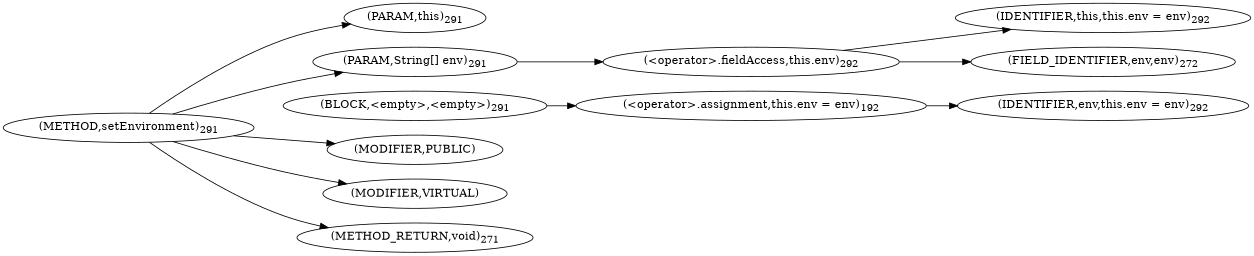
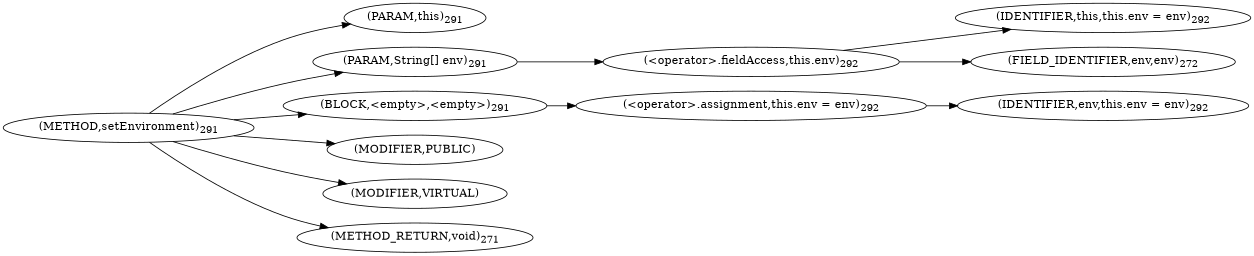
(870, 105) -> (870, 105)
none -> (266, 117)
